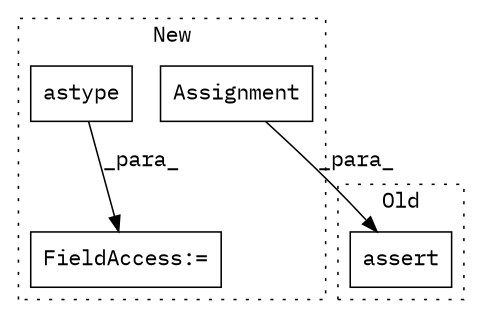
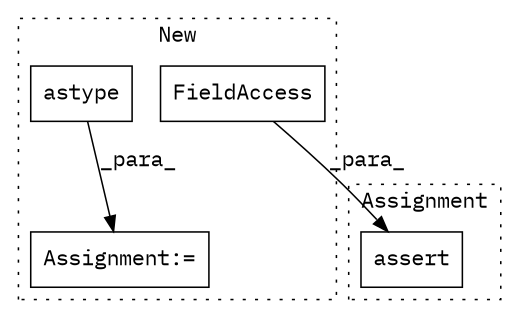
(237, 94) -> (243, 94)
(401, 202) -> (425, 202)
(126, 260) -> (120, 260)
